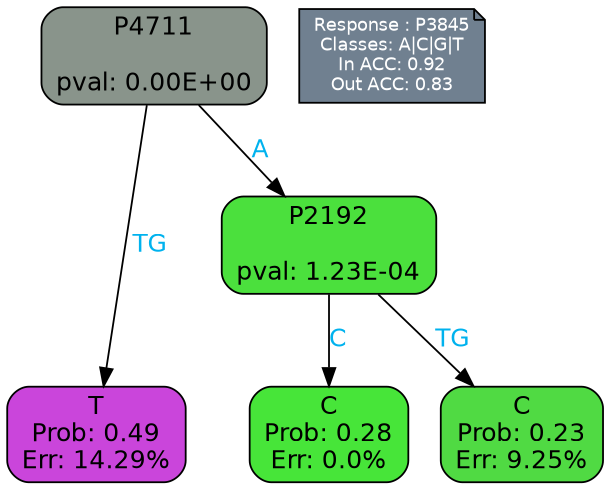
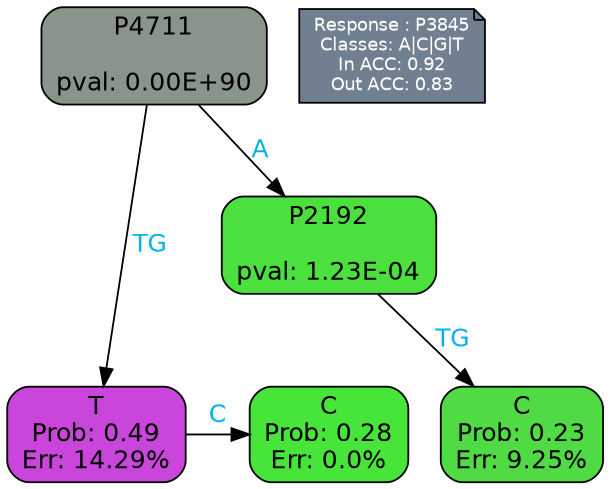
(154, 56) -> (154, 56)
(329, 331) -> (209, 434)
